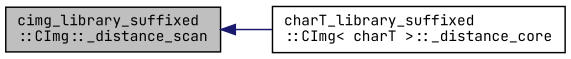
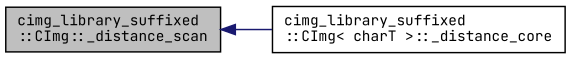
(419, 30) -> (419, 30)
